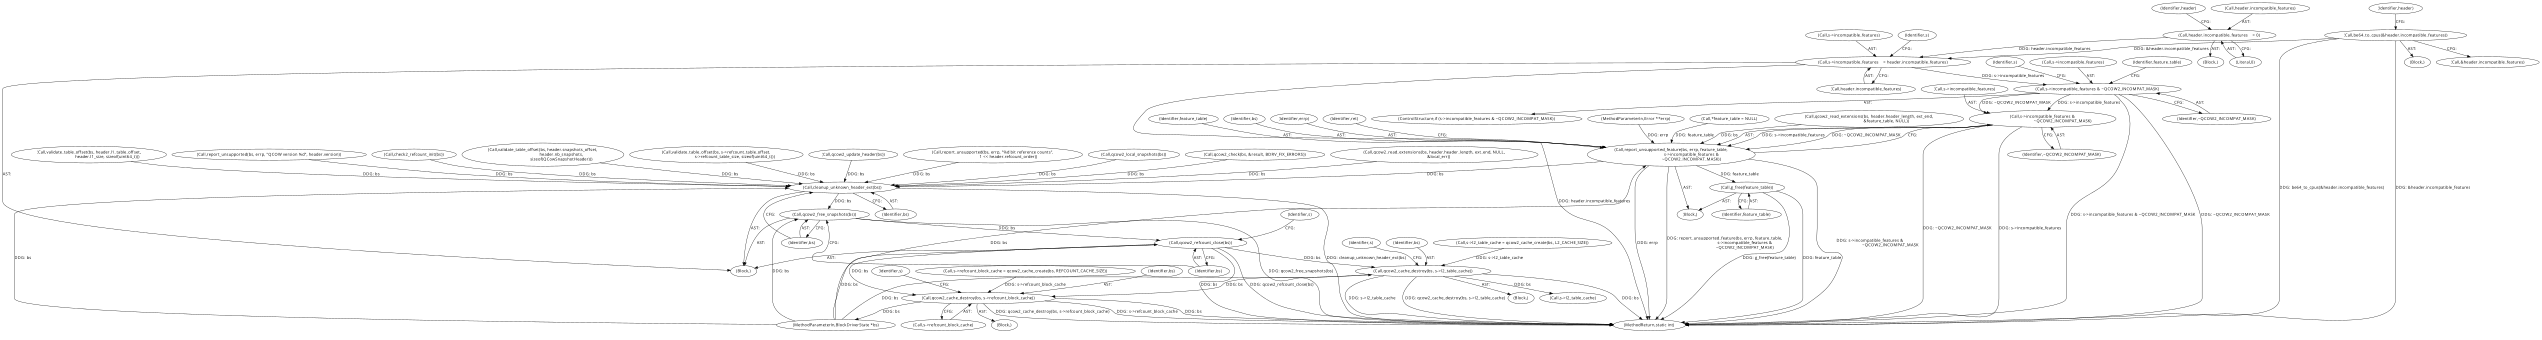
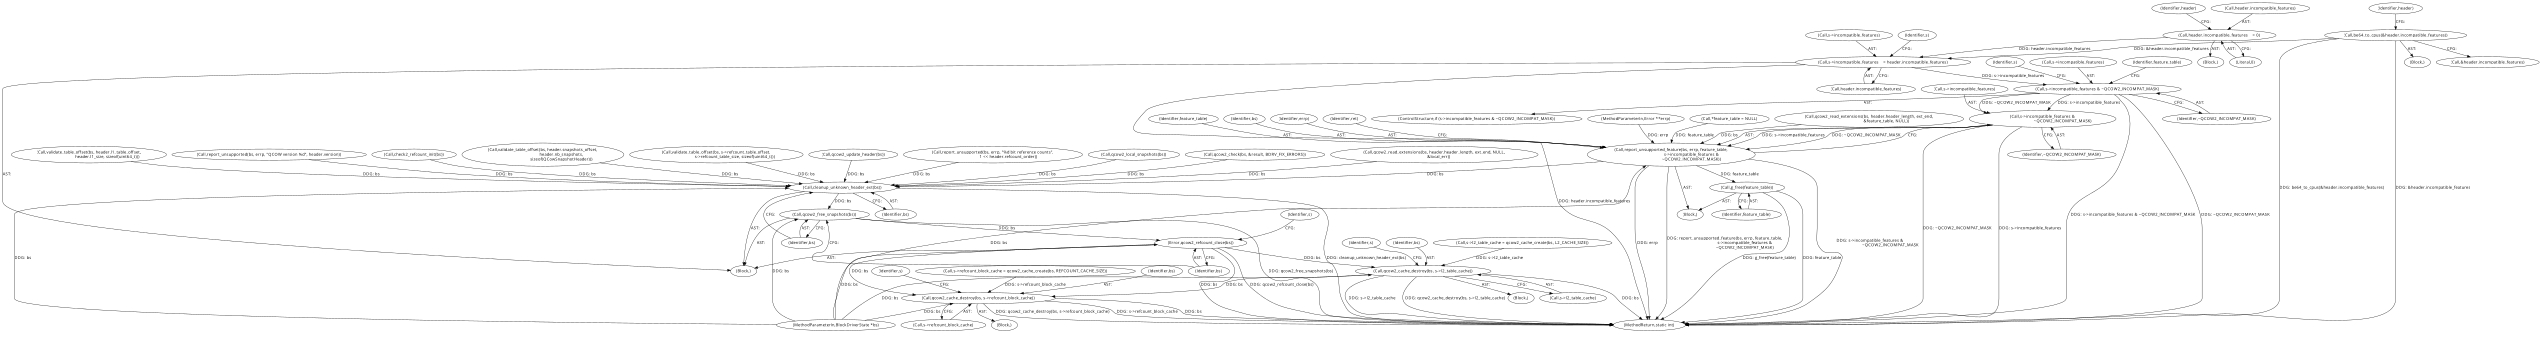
(1201, 243) -> (1201, 243)
none -> (1522, 281)
(1523, 285) -> (1523, 285)
(889, 308) -> (908, 313)
